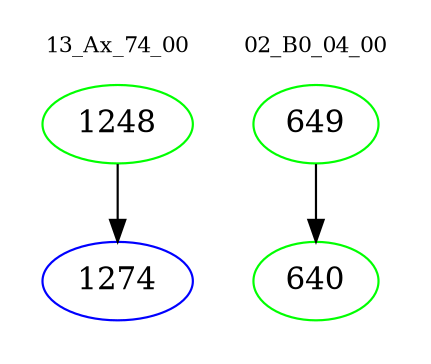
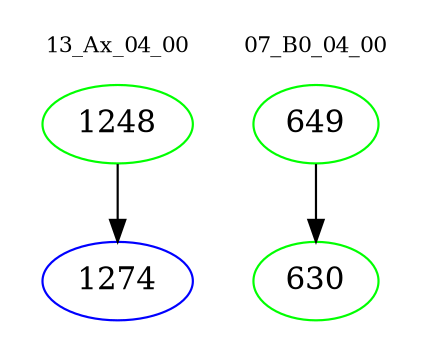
(118, 47) -> (118, 47)
(316, 47) -> (316, 47)
(316, 281) -> (316, 281)
